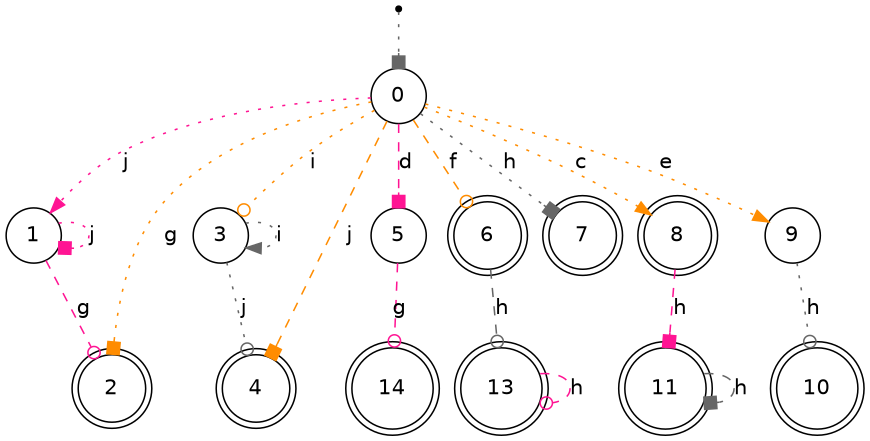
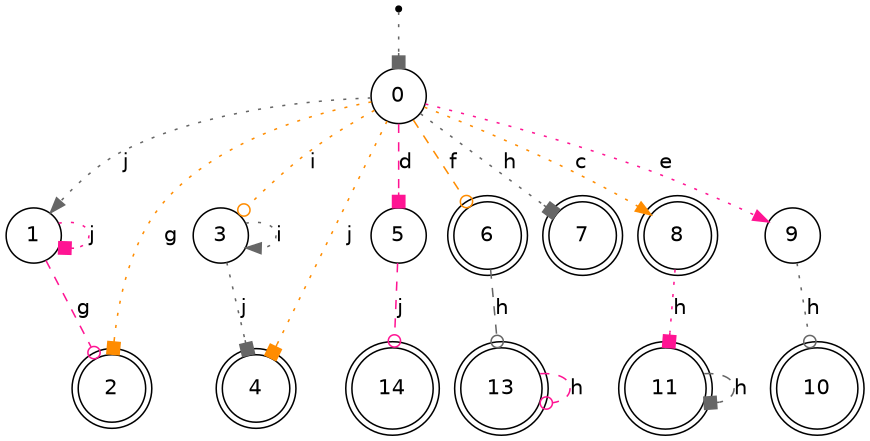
(205, 121) -> (205, 121)
(593, 151) -> (593, 151)
(332, 233) -> (332, 233)
(236, 301) -> (236, 301)
(673, 301) -> (673, 301)
(400, 308) -> (400, 308)
